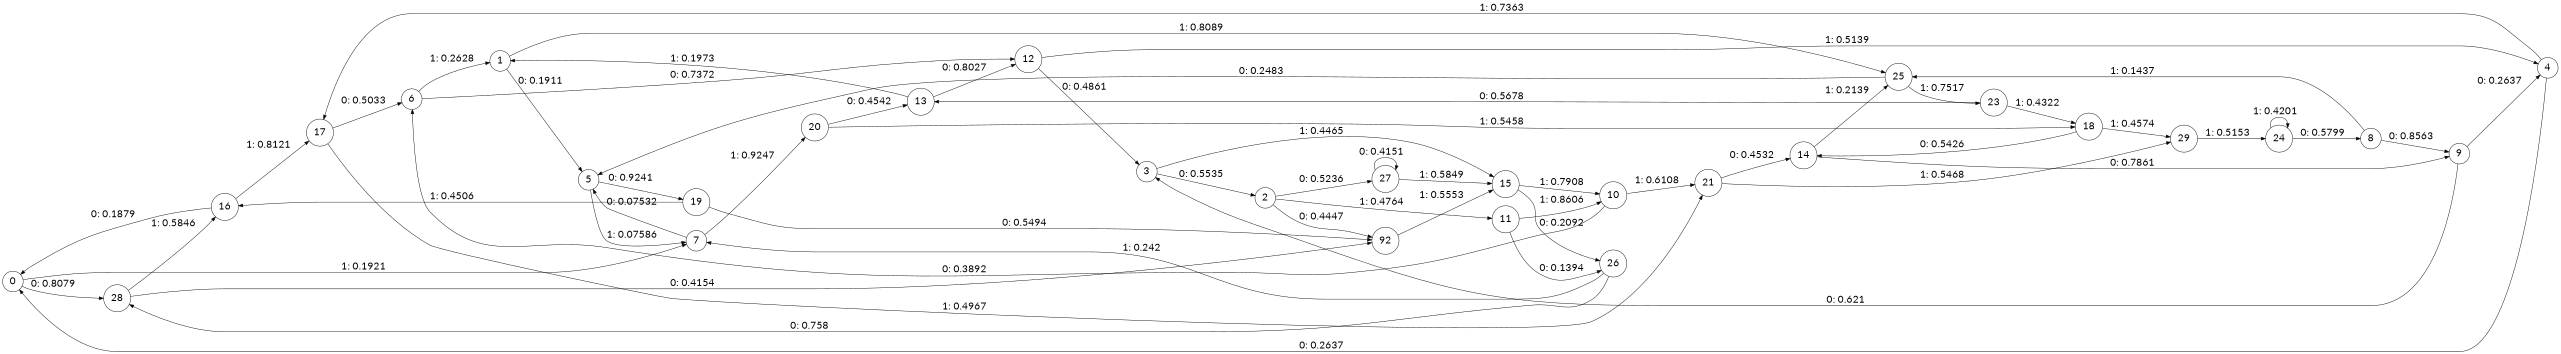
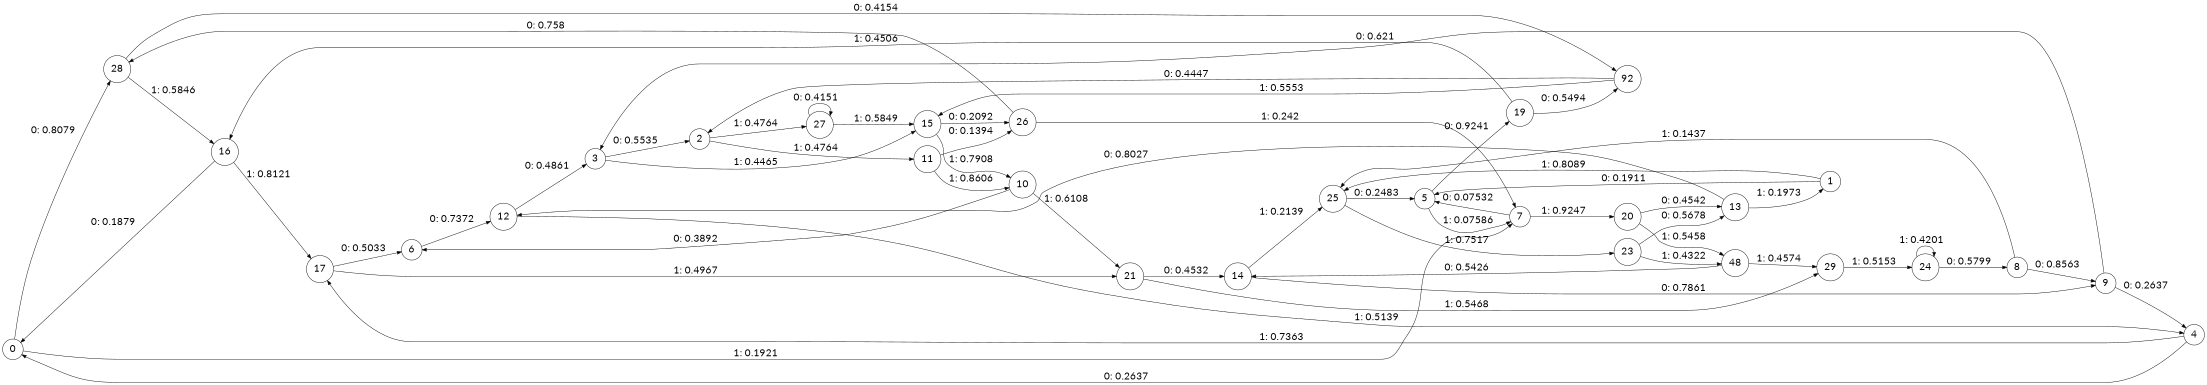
(450, 73) -> none
(2089, 127) -> (1735, 263)
(1325, 179) -> (760, 124)
(1318, 228) -> (1157, 80)
